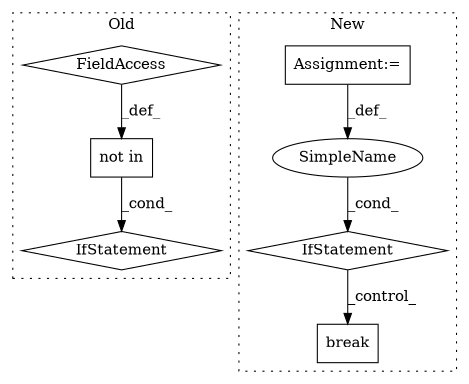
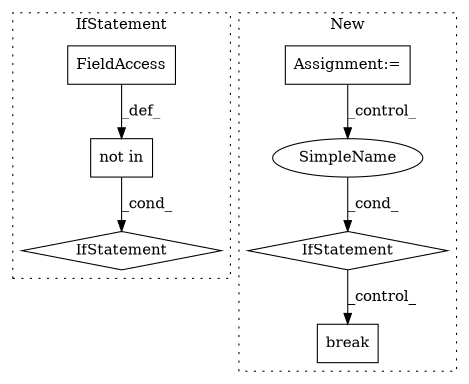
(122, 25) -> (122, 25)
(122, 65) -> (122, 65)
(367, 111) -> (382, 111)
